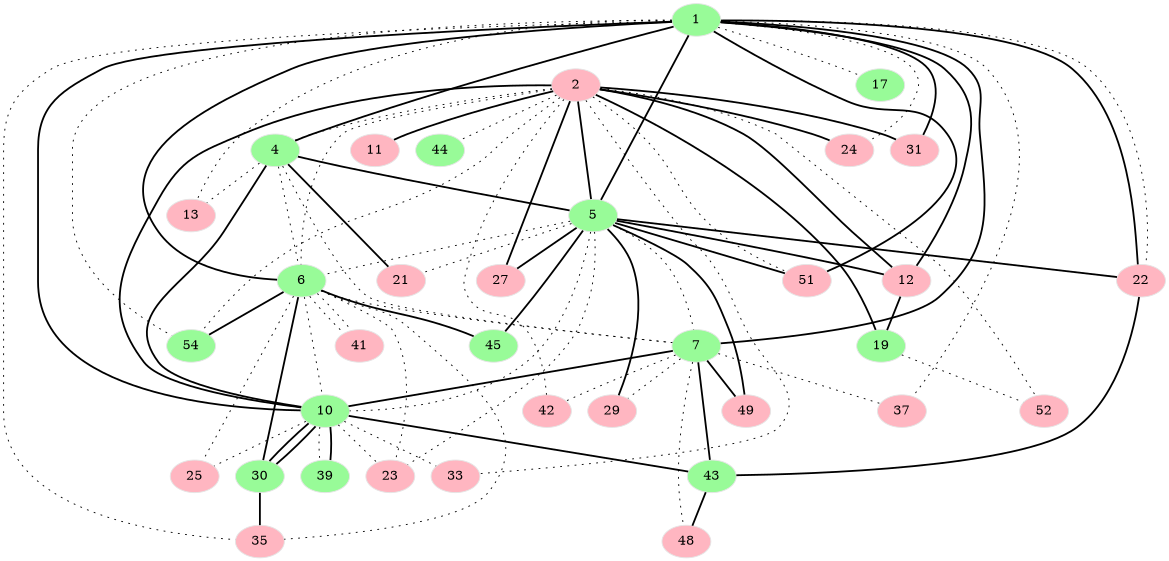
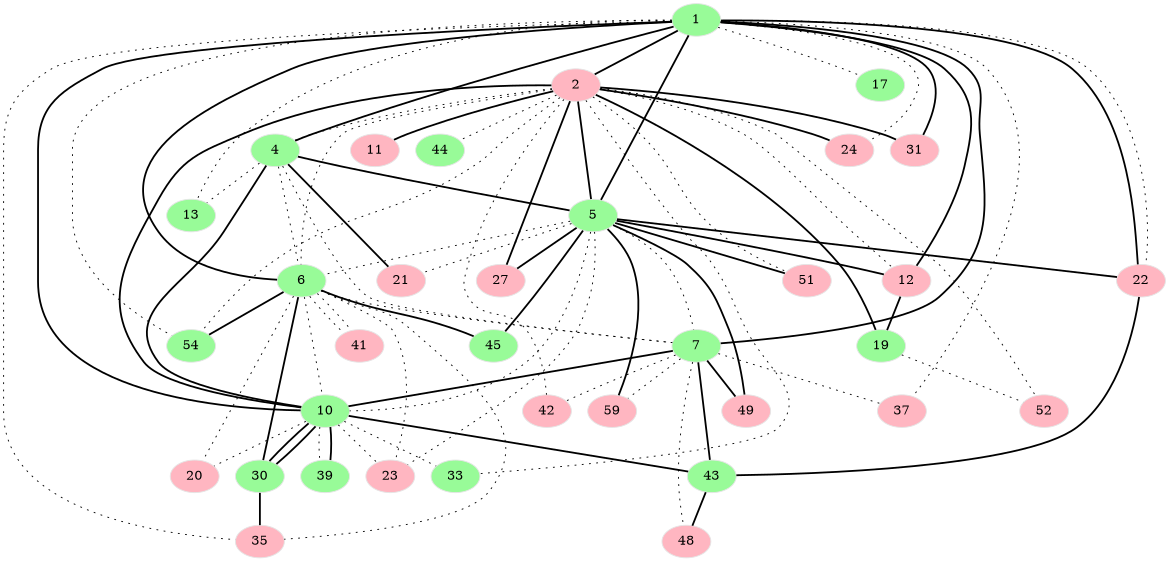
(916, 112) -> (636, 52)
(763, 148) -> (763, 148)
(191, 216) -> (191, 216)
(612, 411) -> (612, 411)
(195, 476) -> (195, 476)
(455, 476) -> (455, 476)
